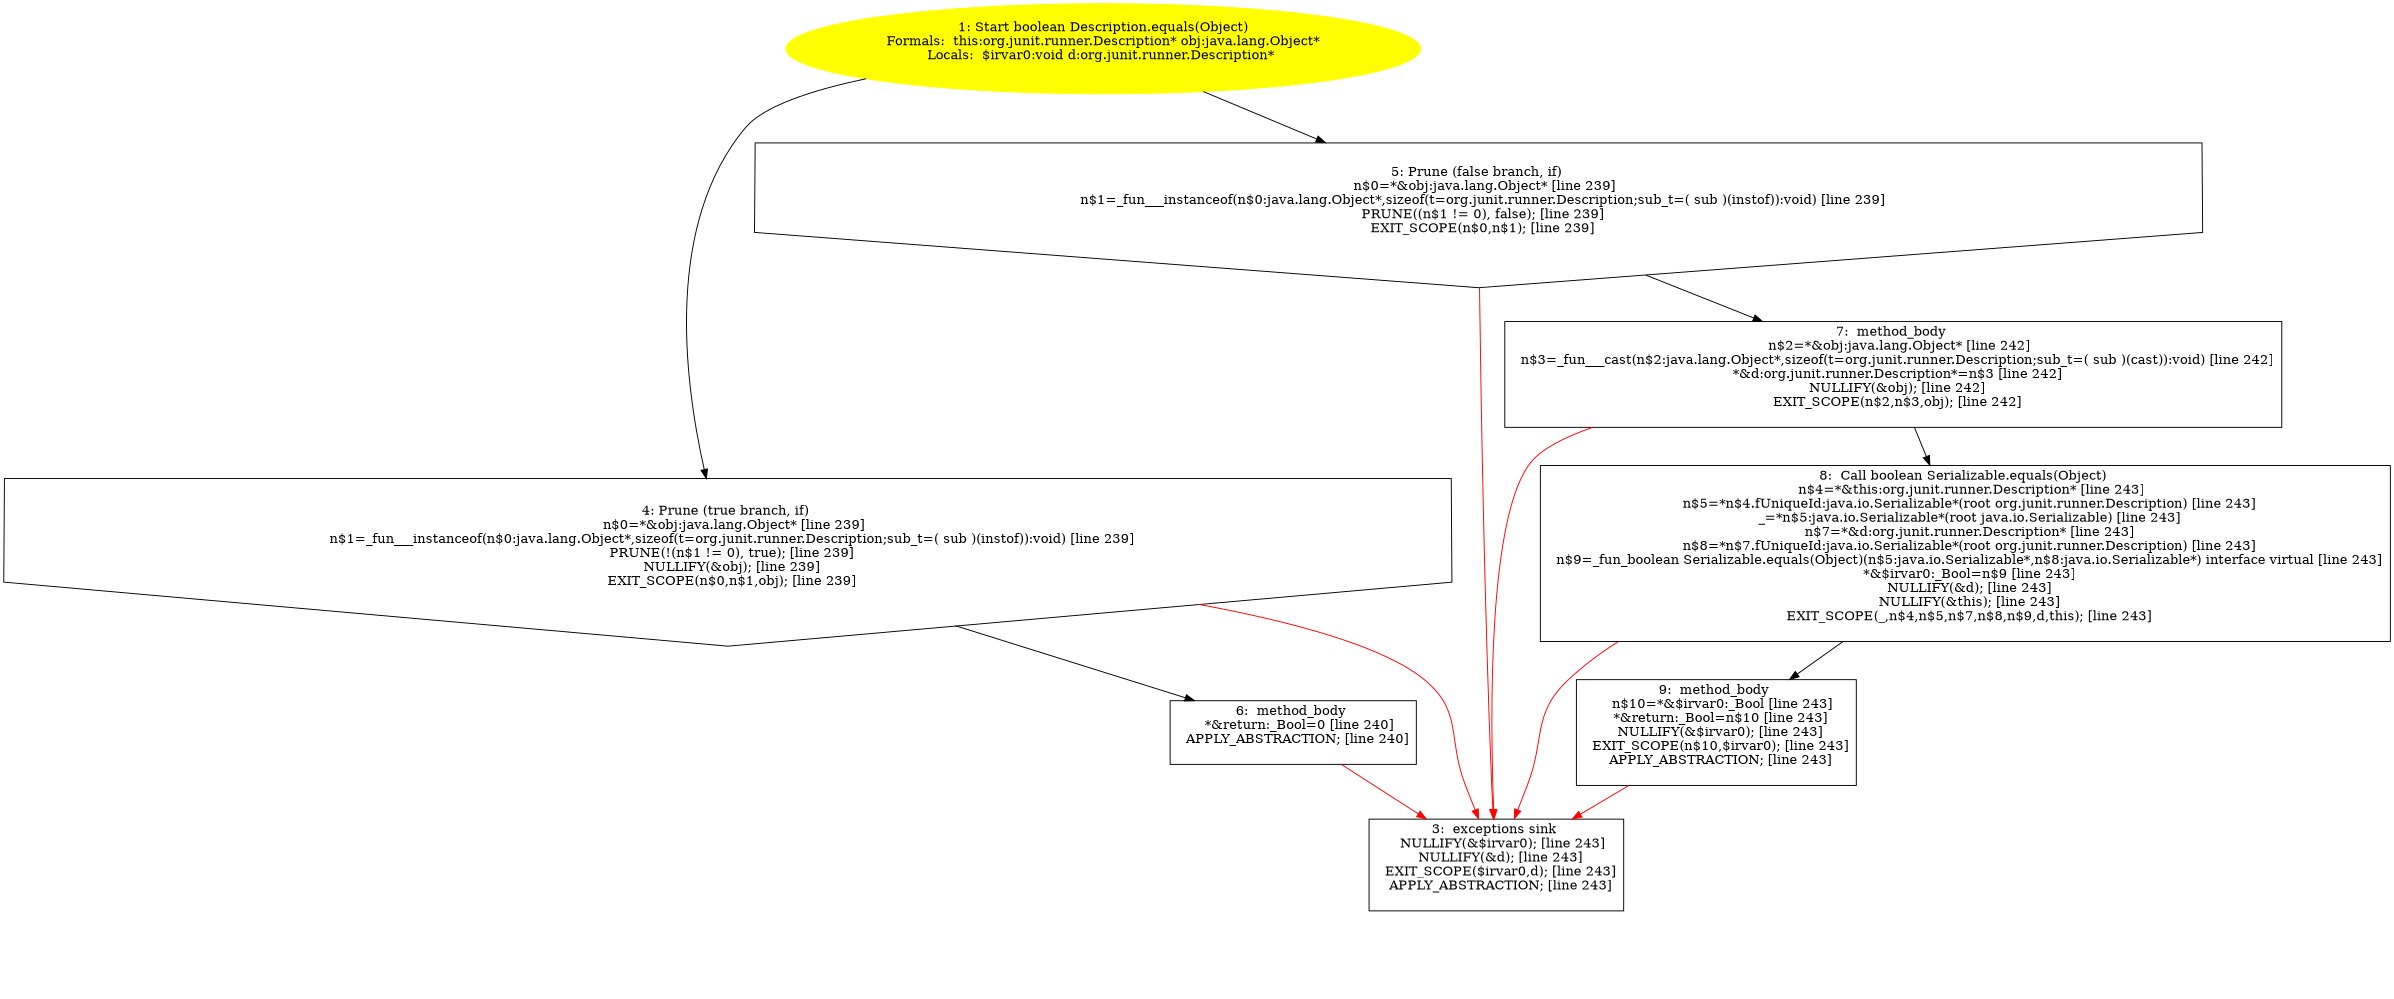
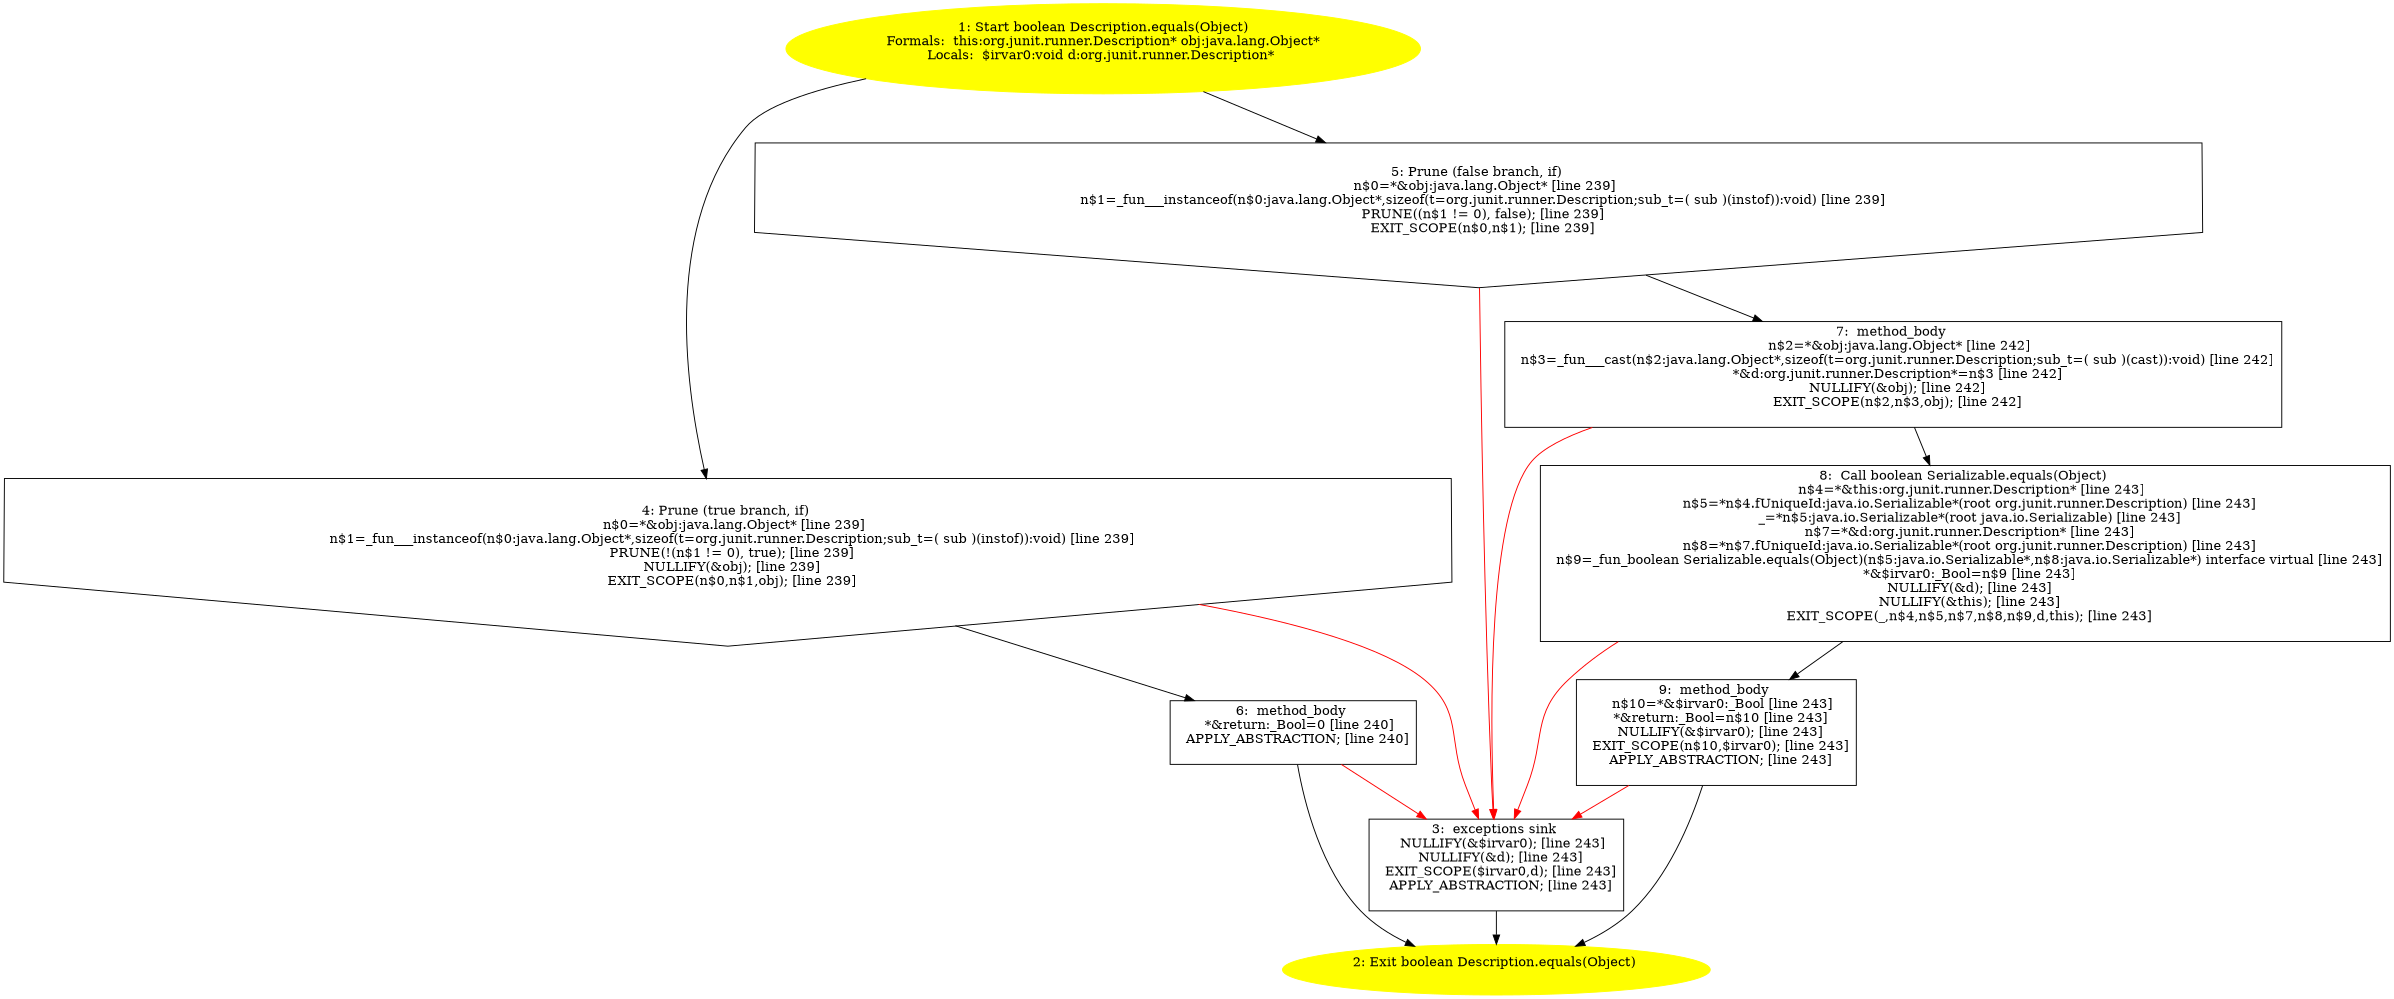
none -> (1496, 970)
